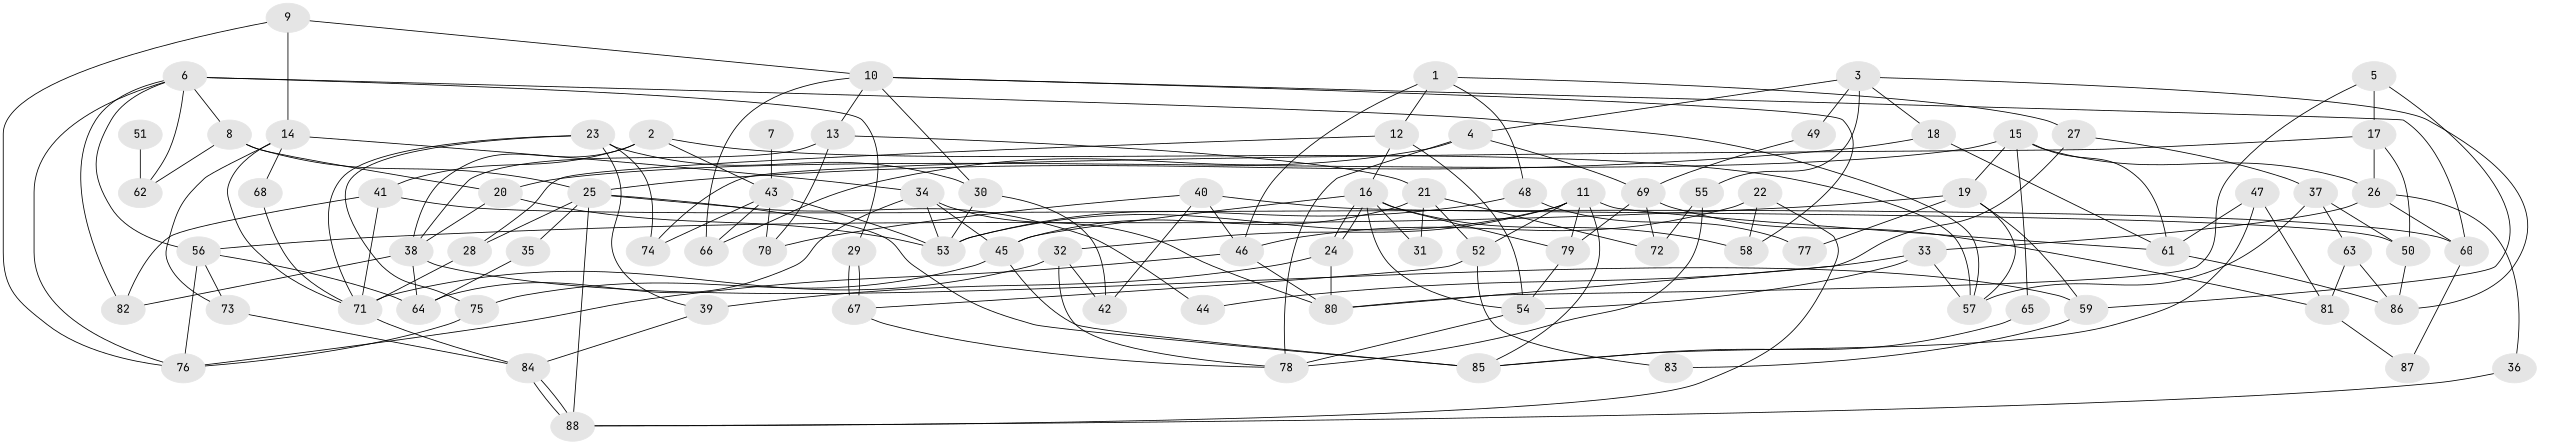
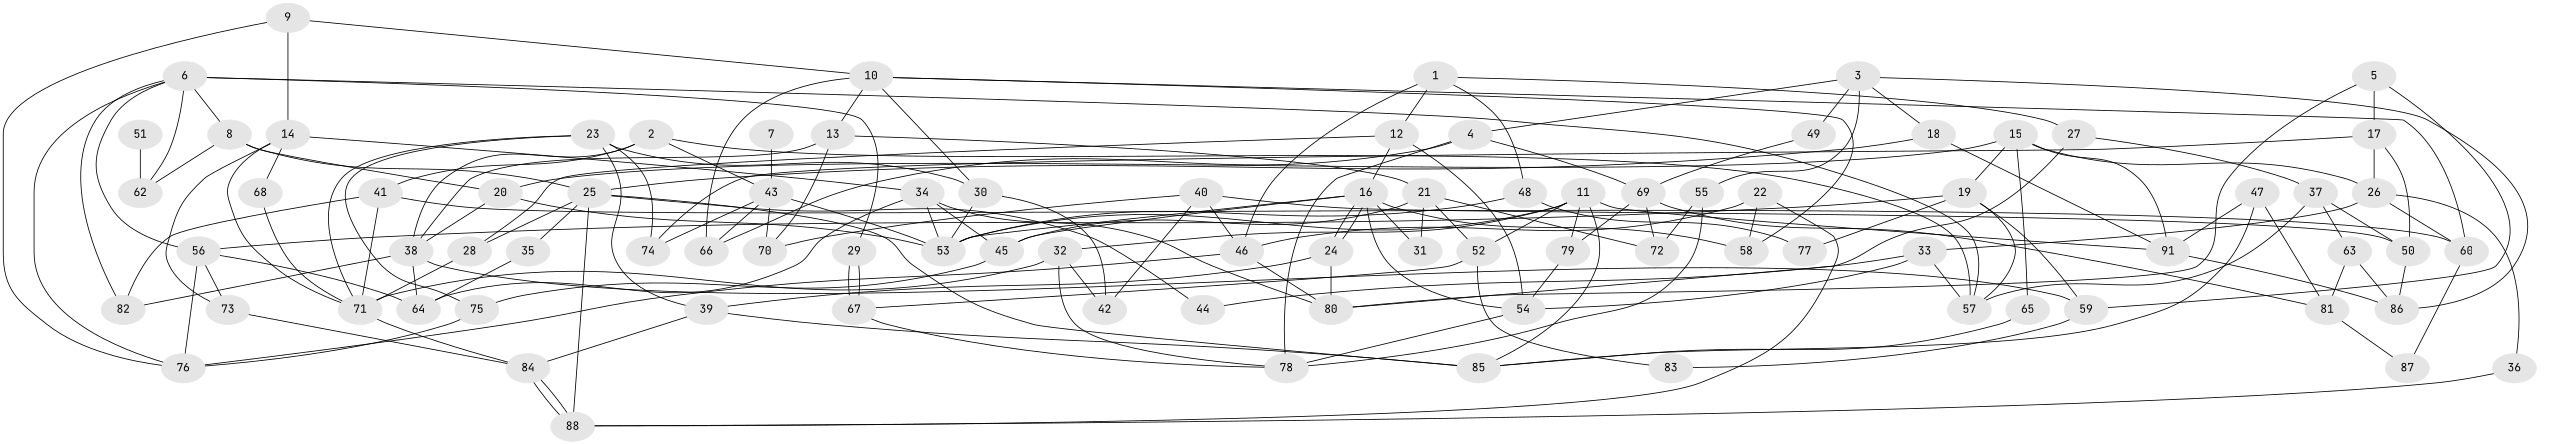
(1465, 226) -> (1152, 217)
(2168, 251) -> (2168, 251)
(1222, 343) -> (1092, 341)
